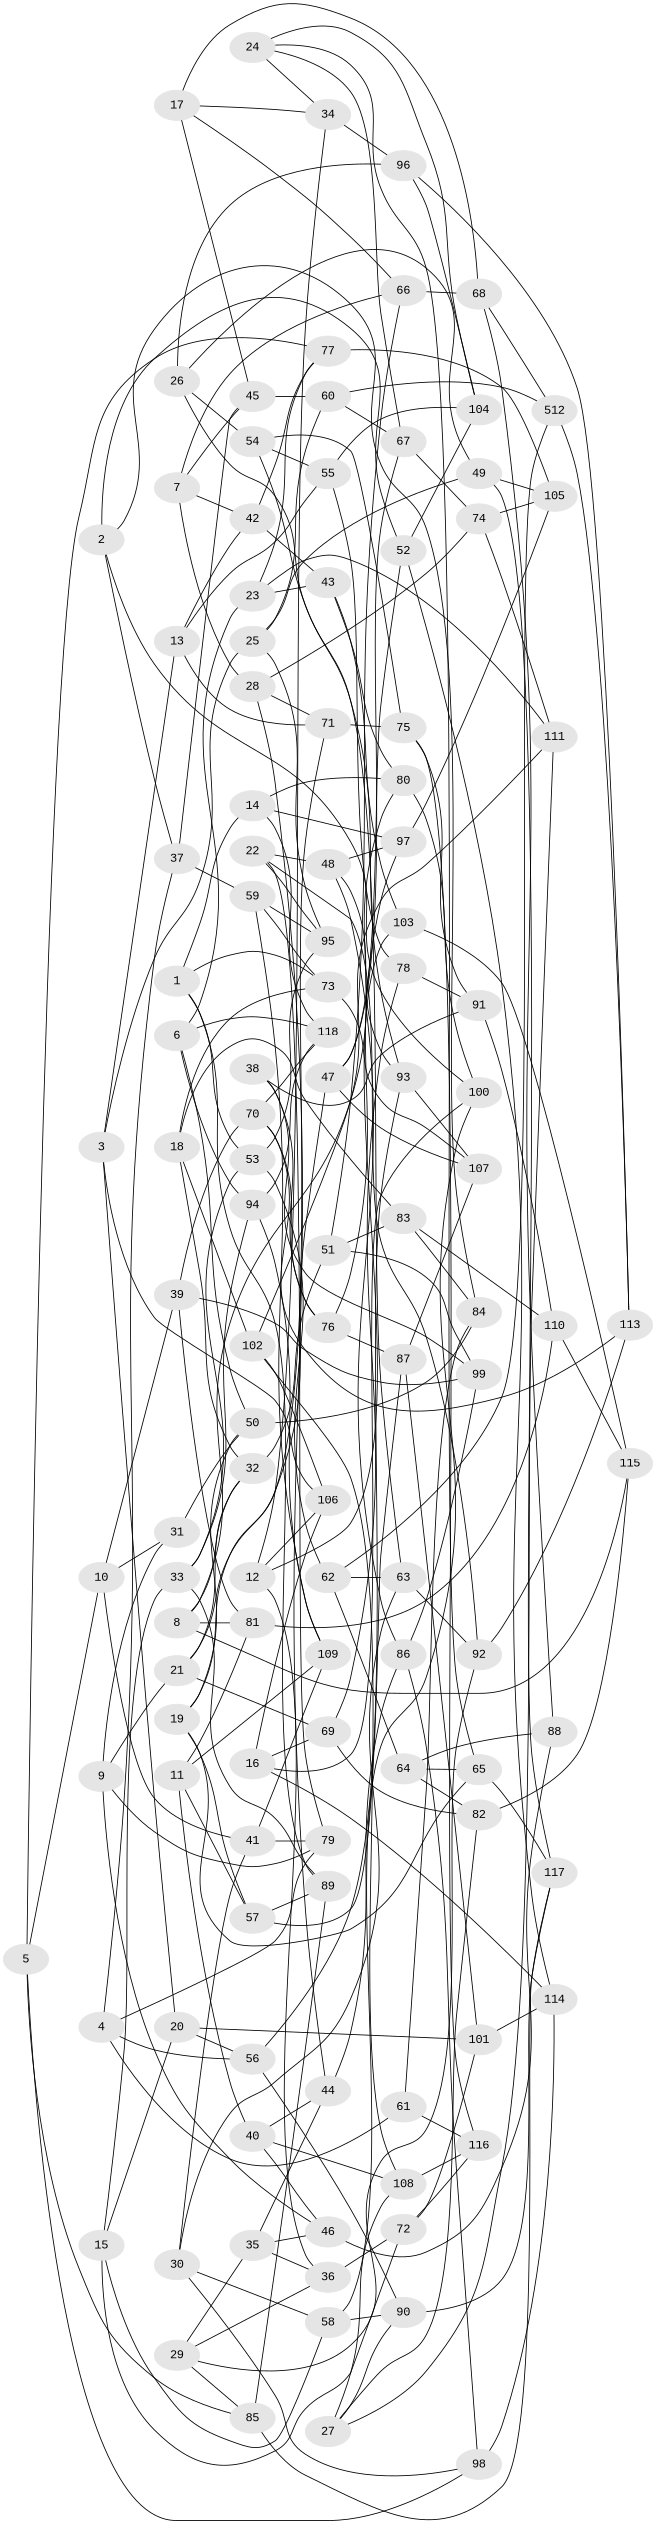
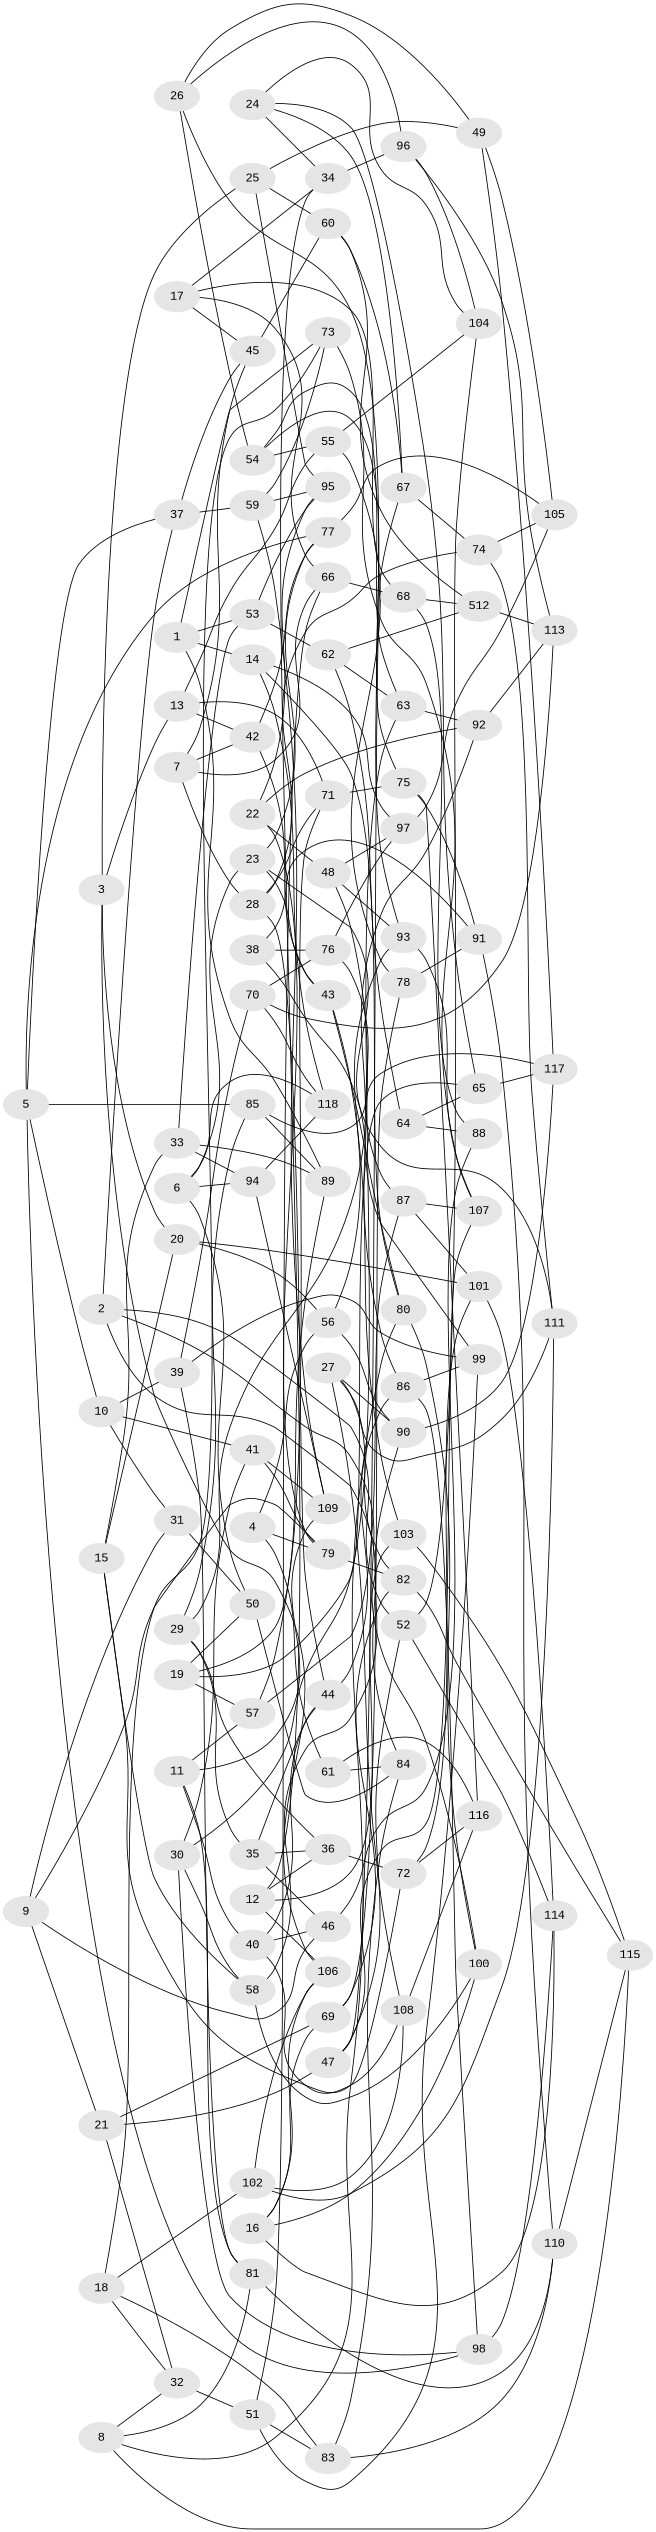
(132, 1442) -> (46, 780)
(441, 1792) -> (366, 1567)
